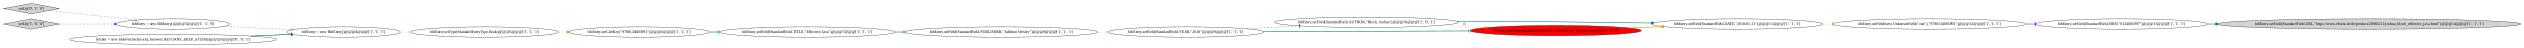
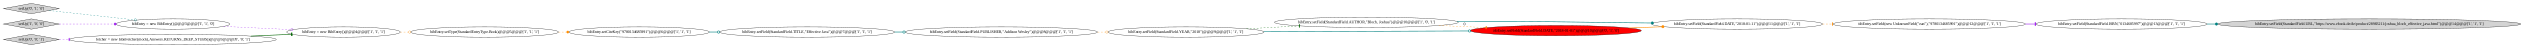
(257, 28) -> (257, 28)
none -> (31, 39)
